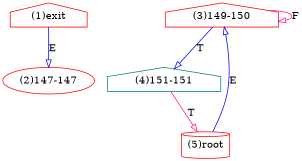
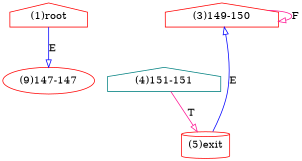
(49, 16) -> (49, 16)
(196, 45) -> none
(49, 81) -> (49, 81)
(206, 145) -> (206, 145)
